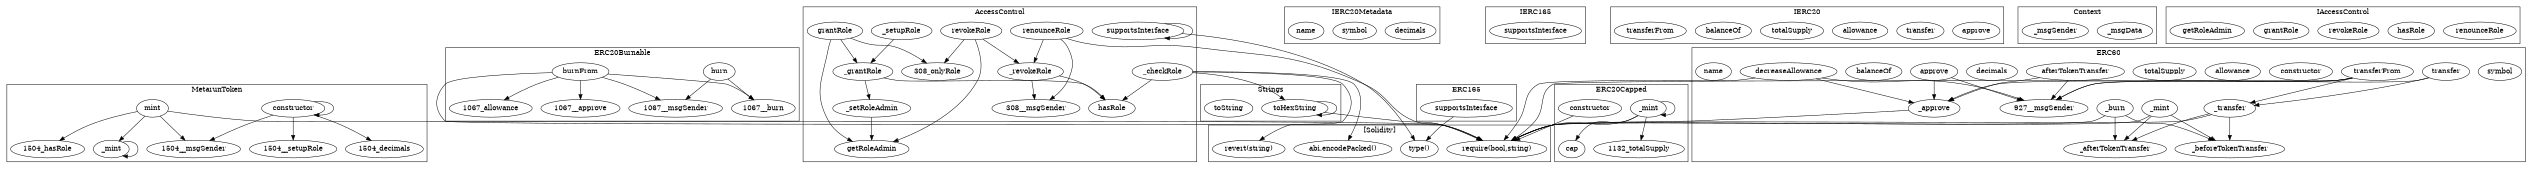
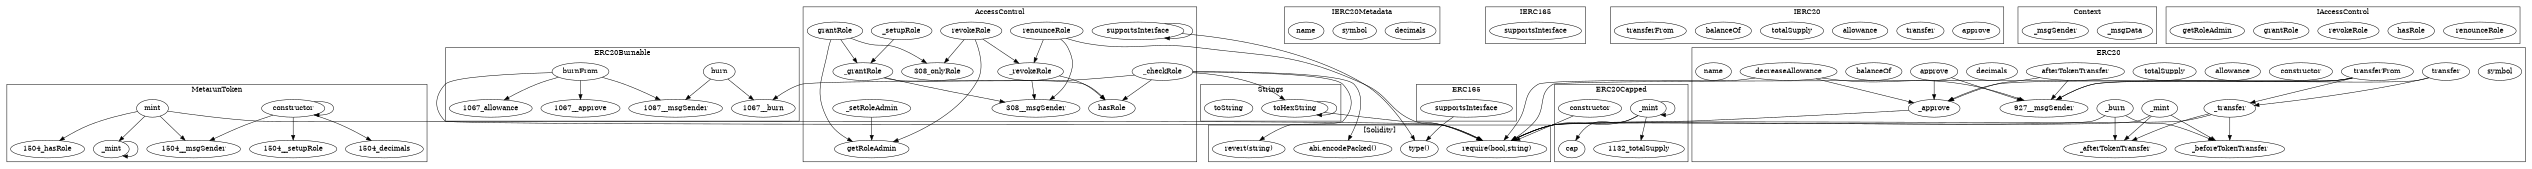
(2109, 53) -> (2109, 53)
(680, 80) -> (882, 82)
(867, 88) -> (942, 90)
